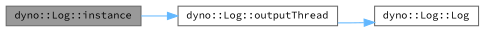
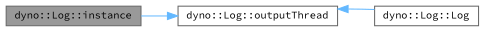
(351, 23) -> (361, 9)
